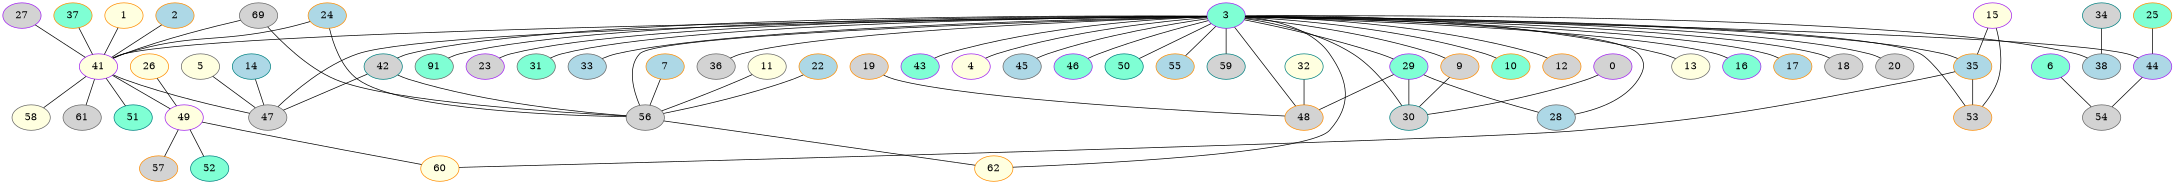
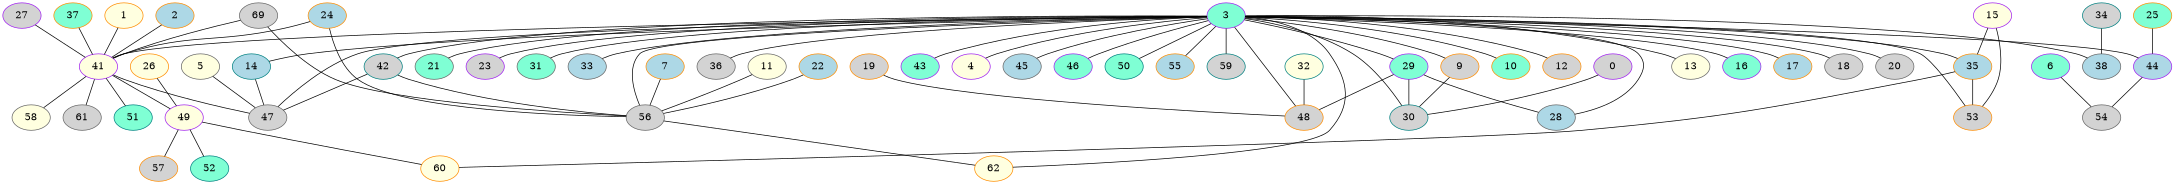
none -> (737, 29)
(434, 67) -> (434, 67)
